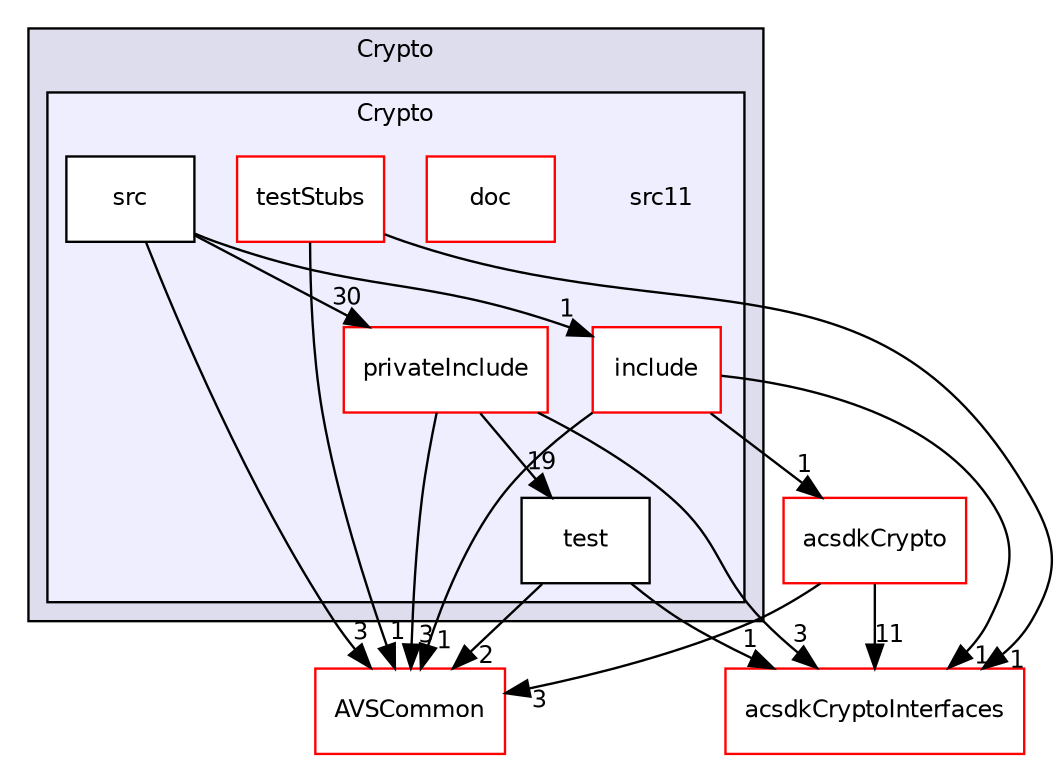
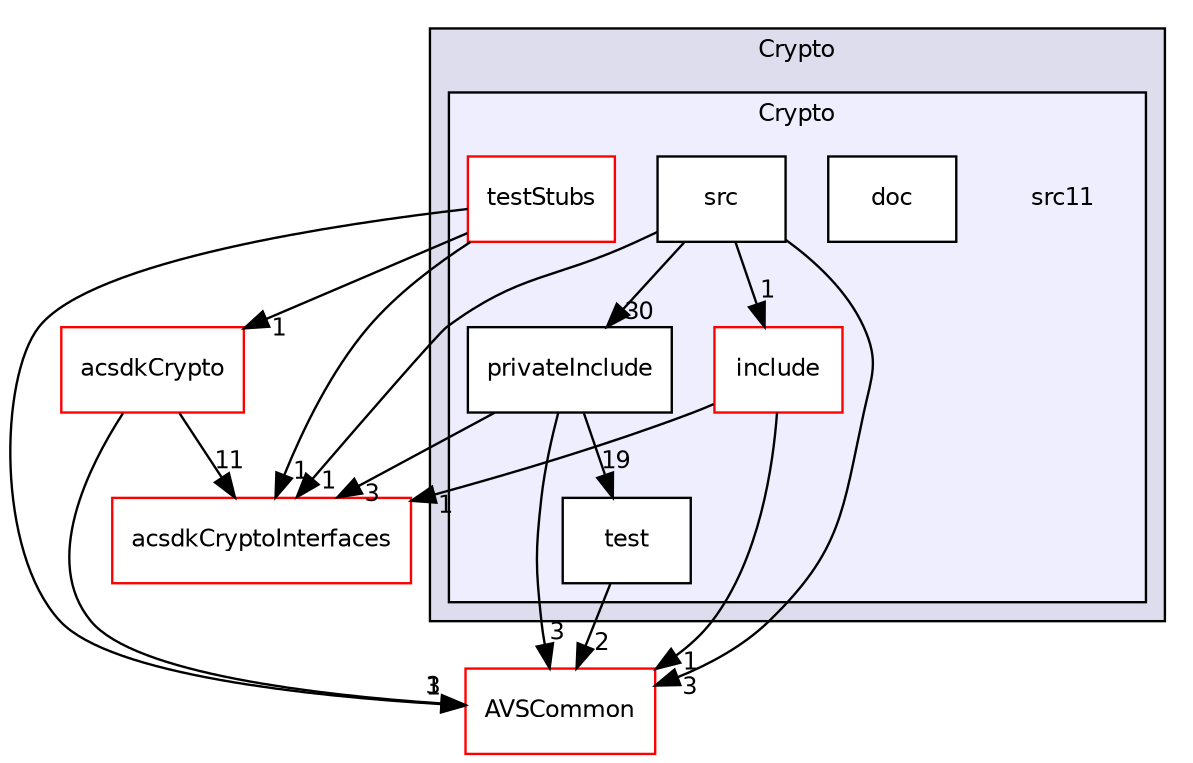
(491, 199) -> (892, 199)
(446, 370) -> (570, 370)
(780, 466) -> (367, 276)
(689, 625) -> (468, 312)
